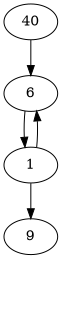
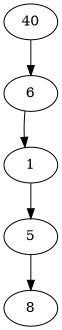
(37, 134) -> none
(31, 237) -> (31, 237)
none -> (31, 308)
